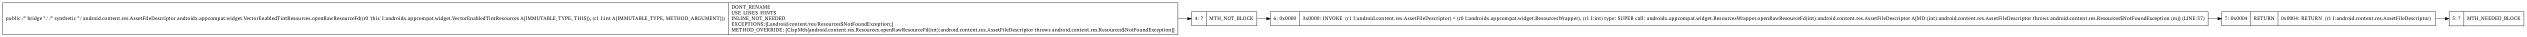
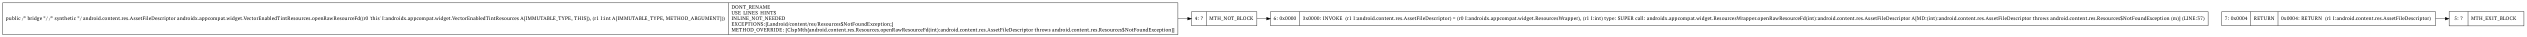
(2213, 19) -> none
(2494, 19) -> (2494, 19)
